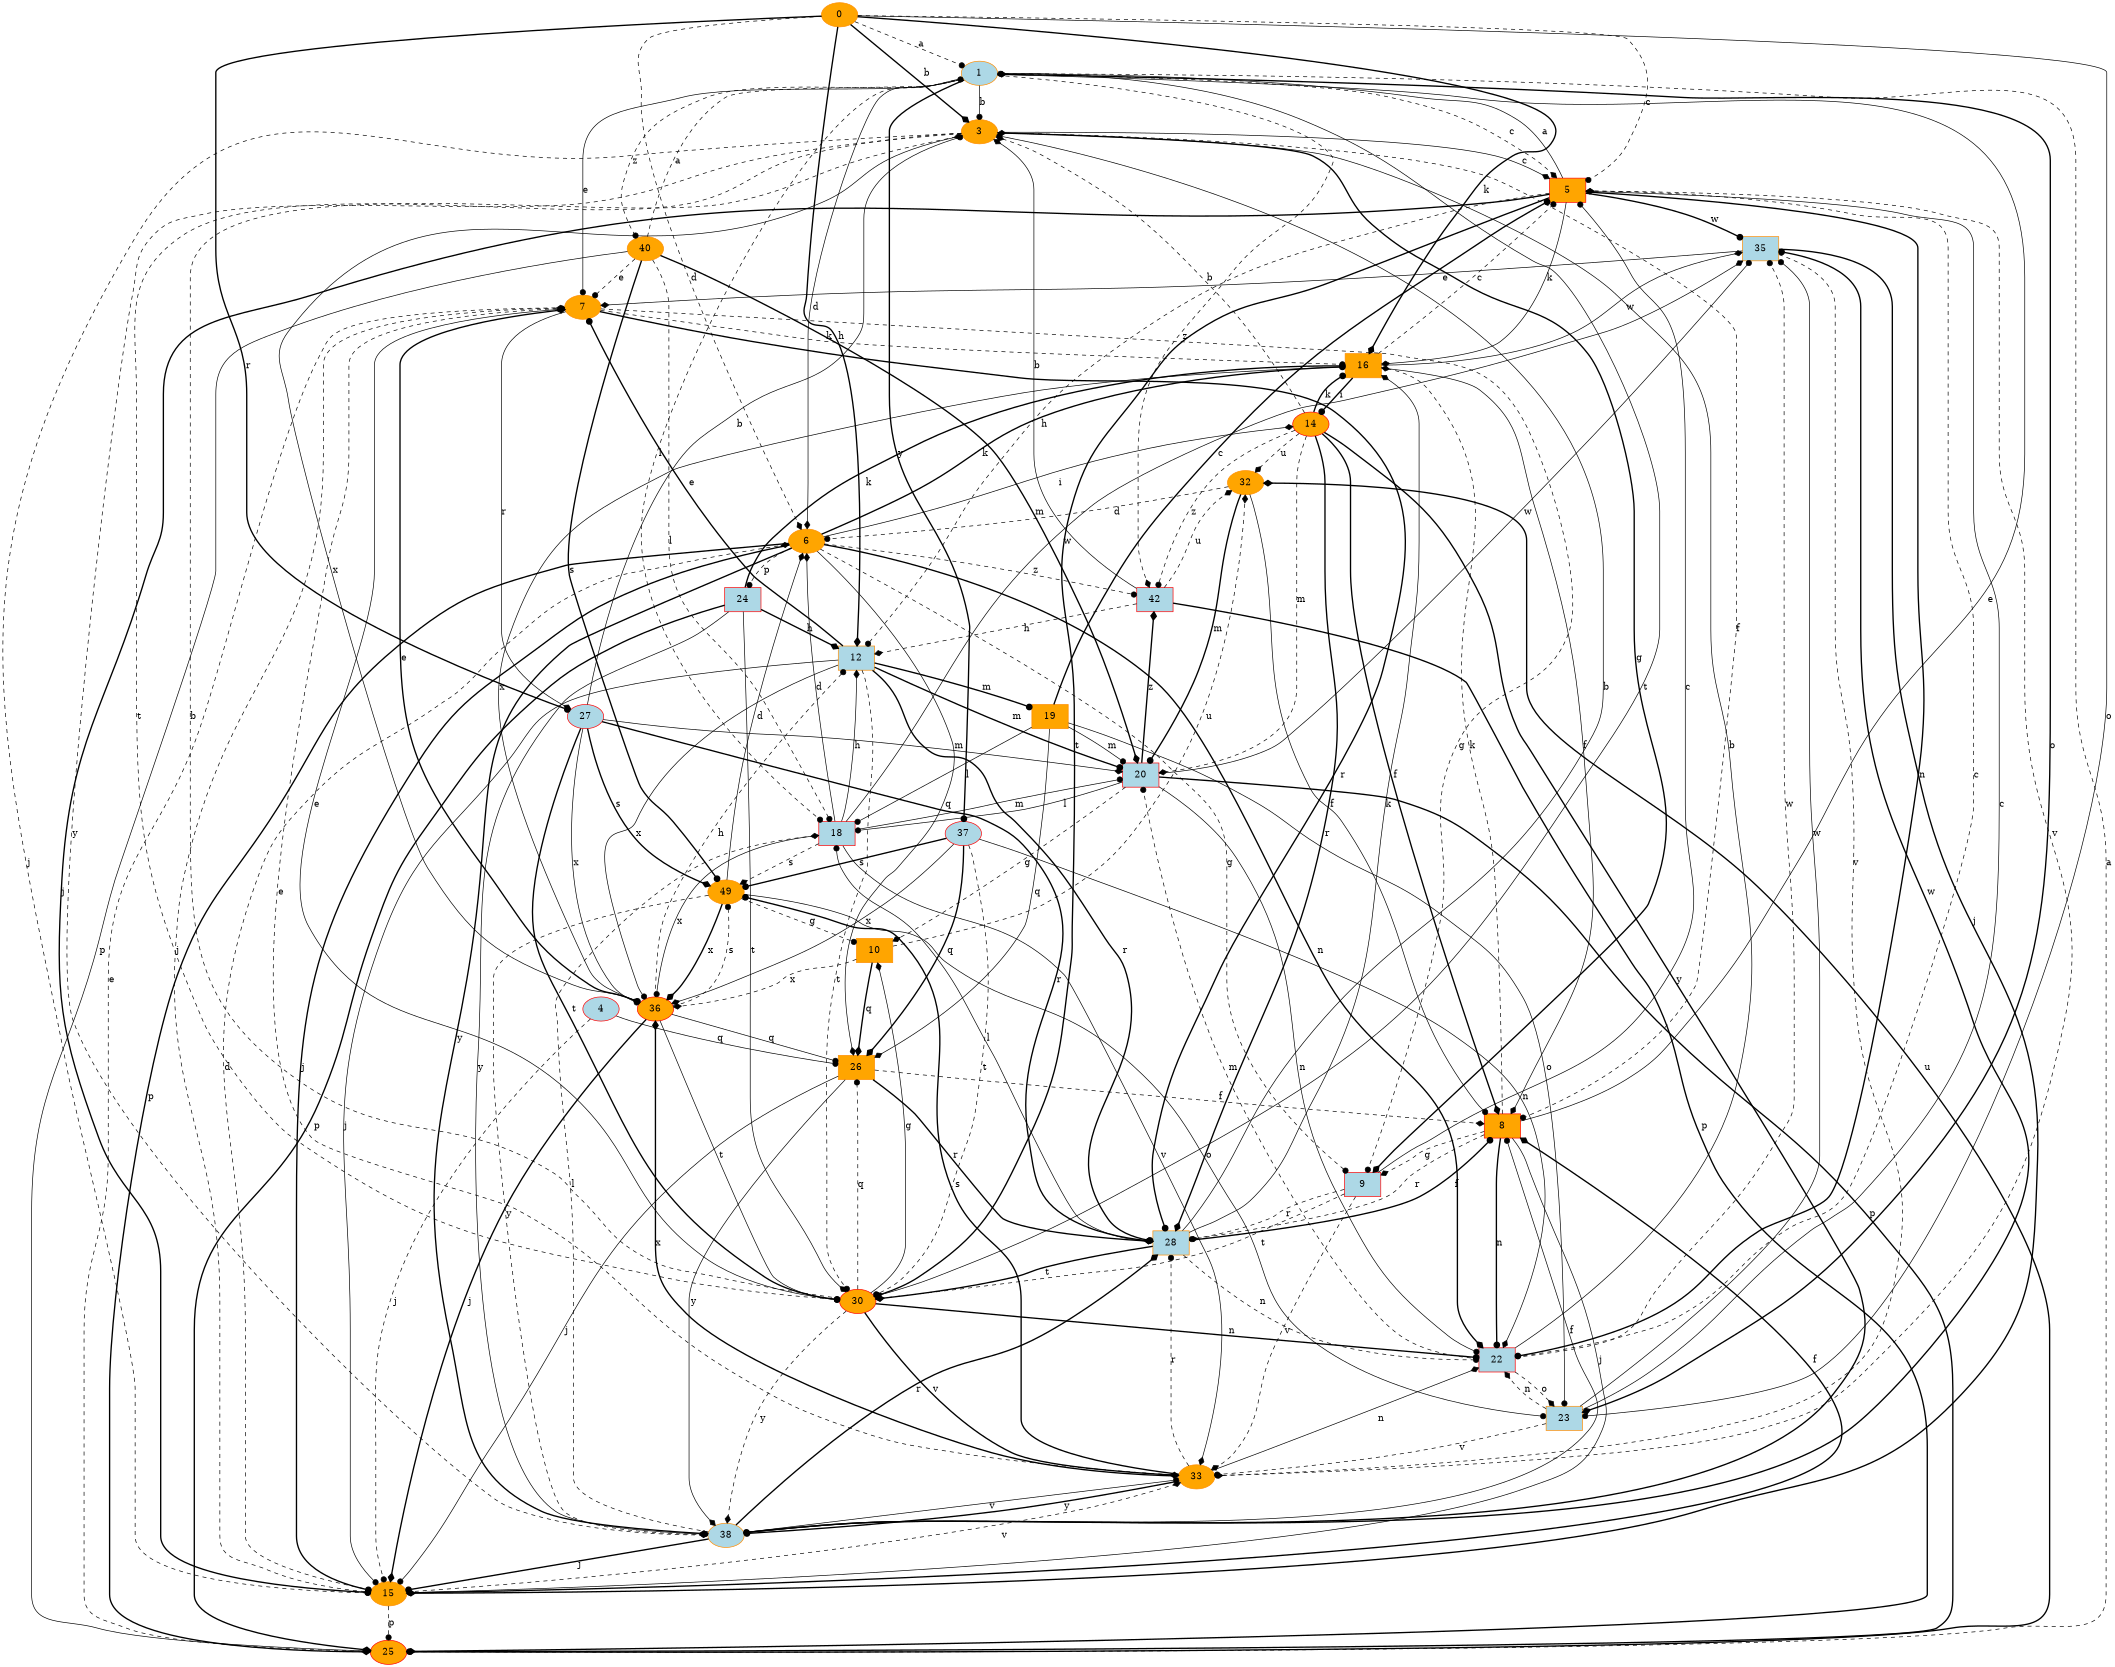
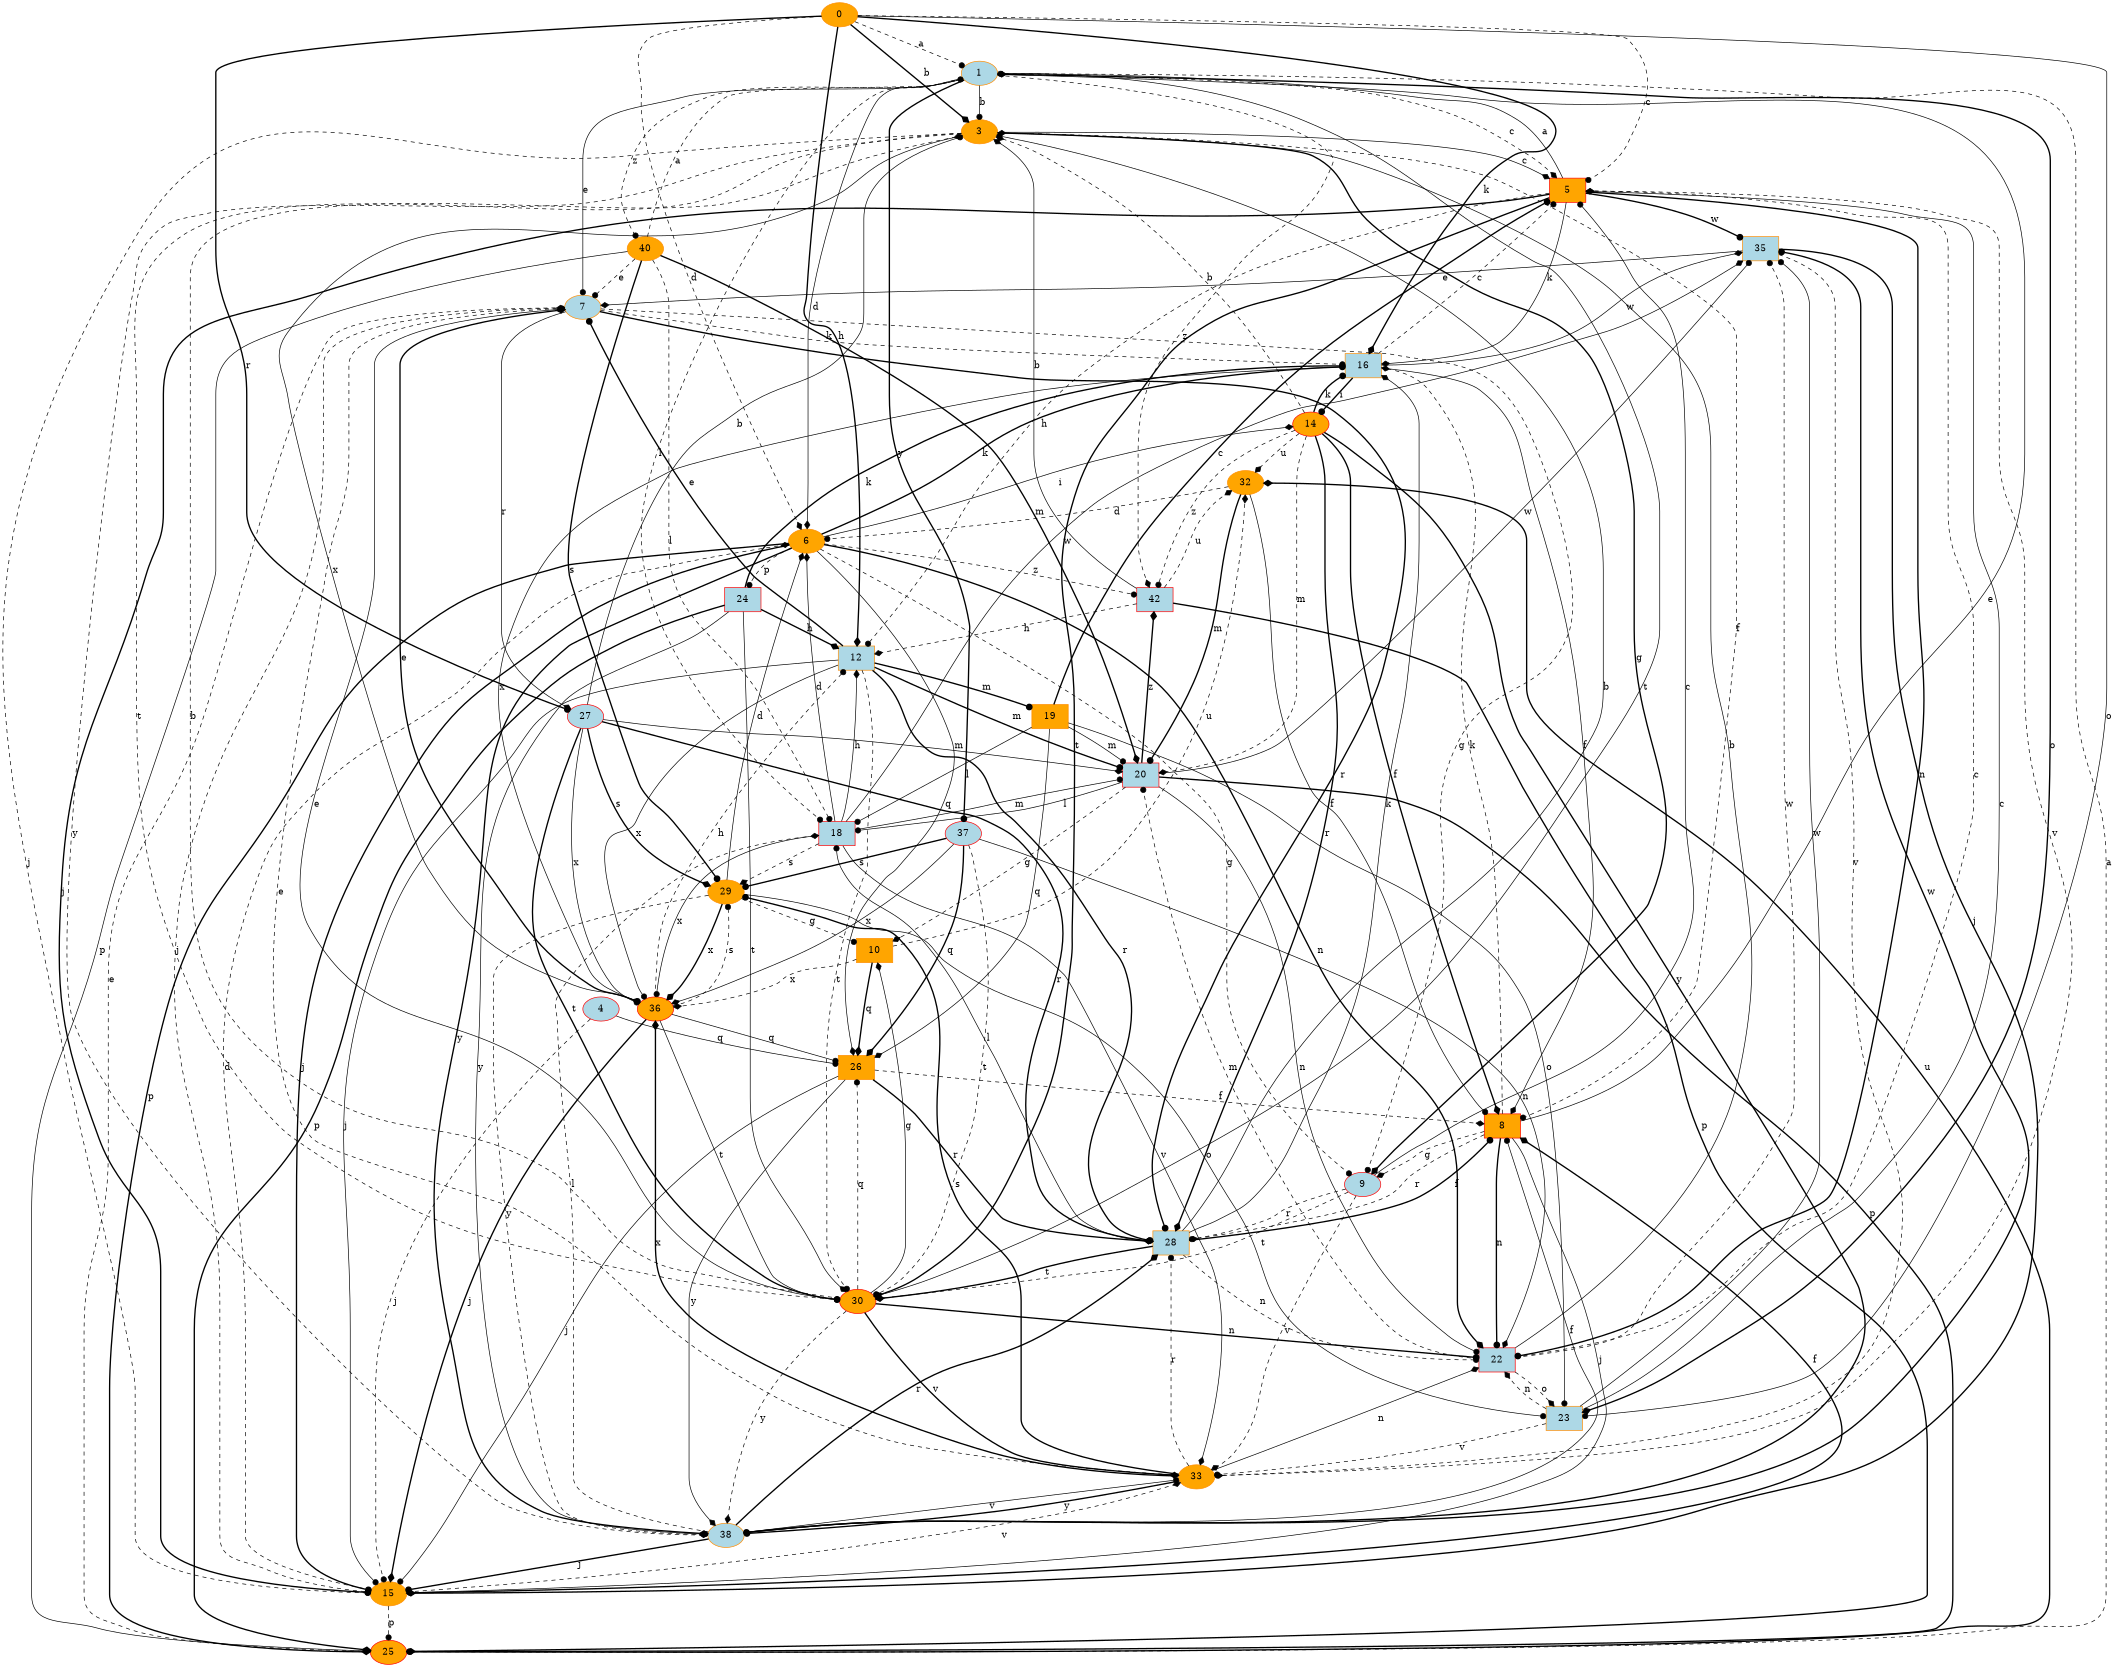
(583, 307) -> (583, 307)
(1363, 366) -> (1363, 366)
(726, 892) -> (726, 892)
(1363, 1184) -> (1363, 1184)
